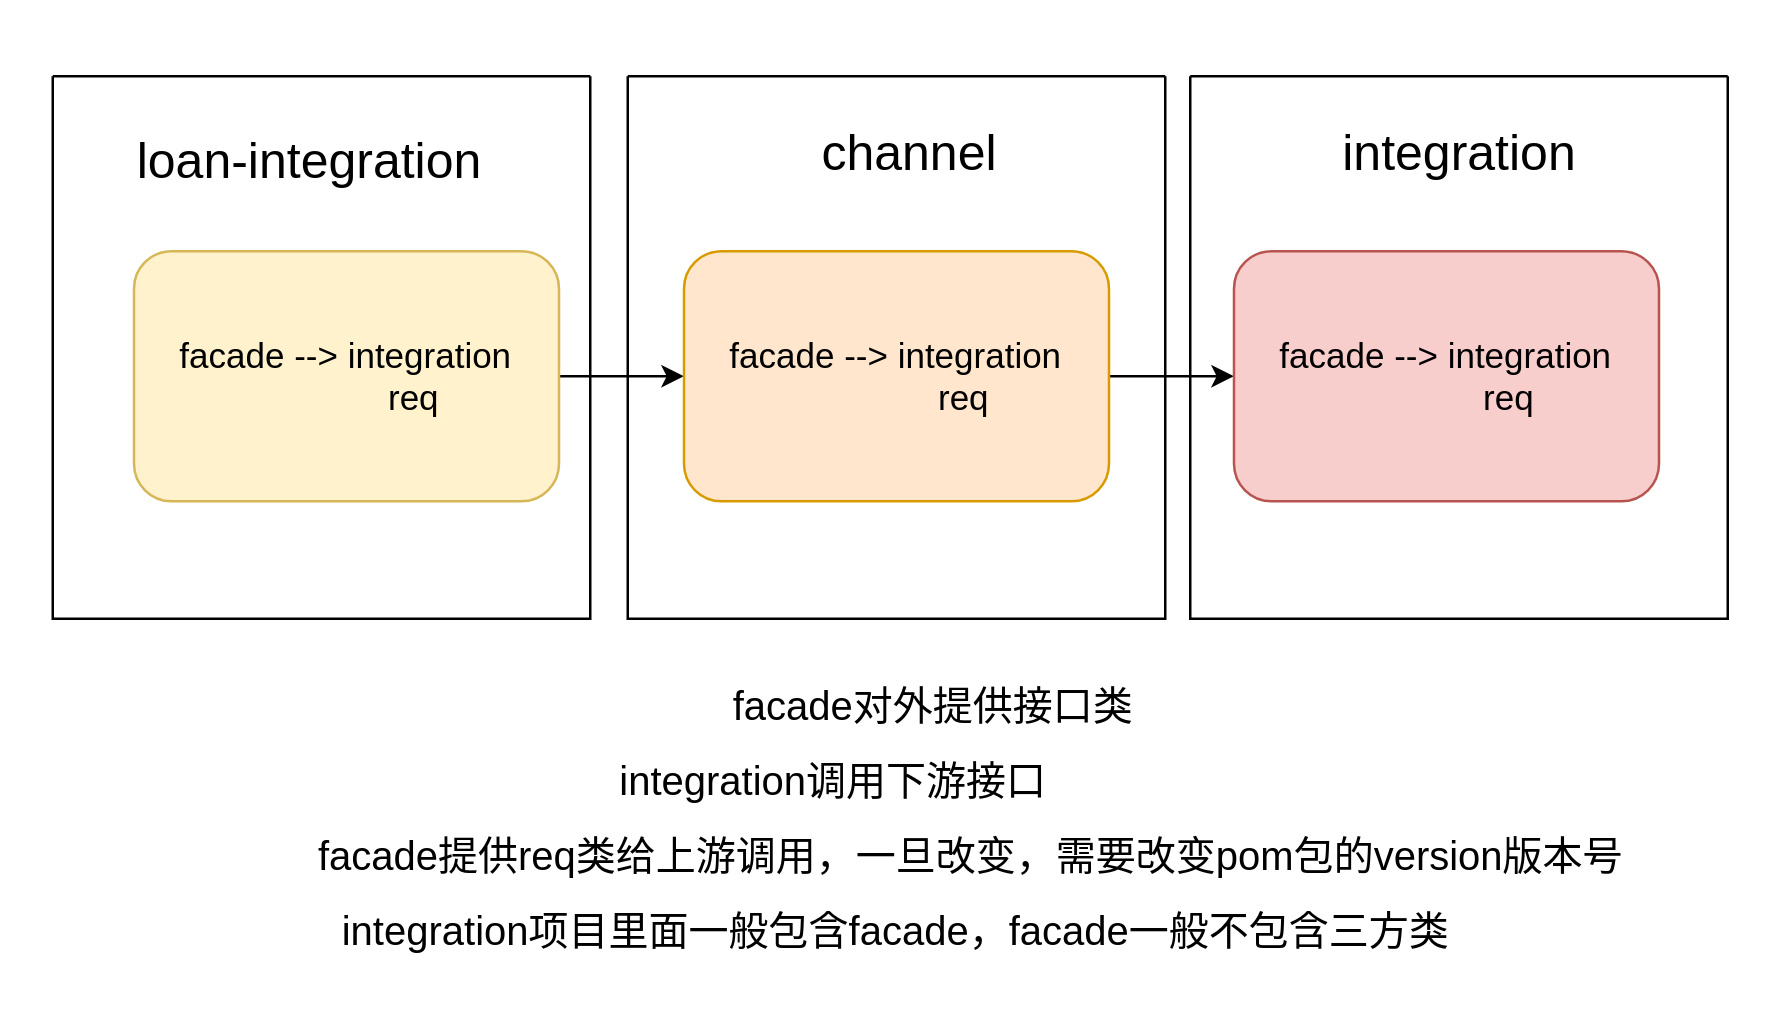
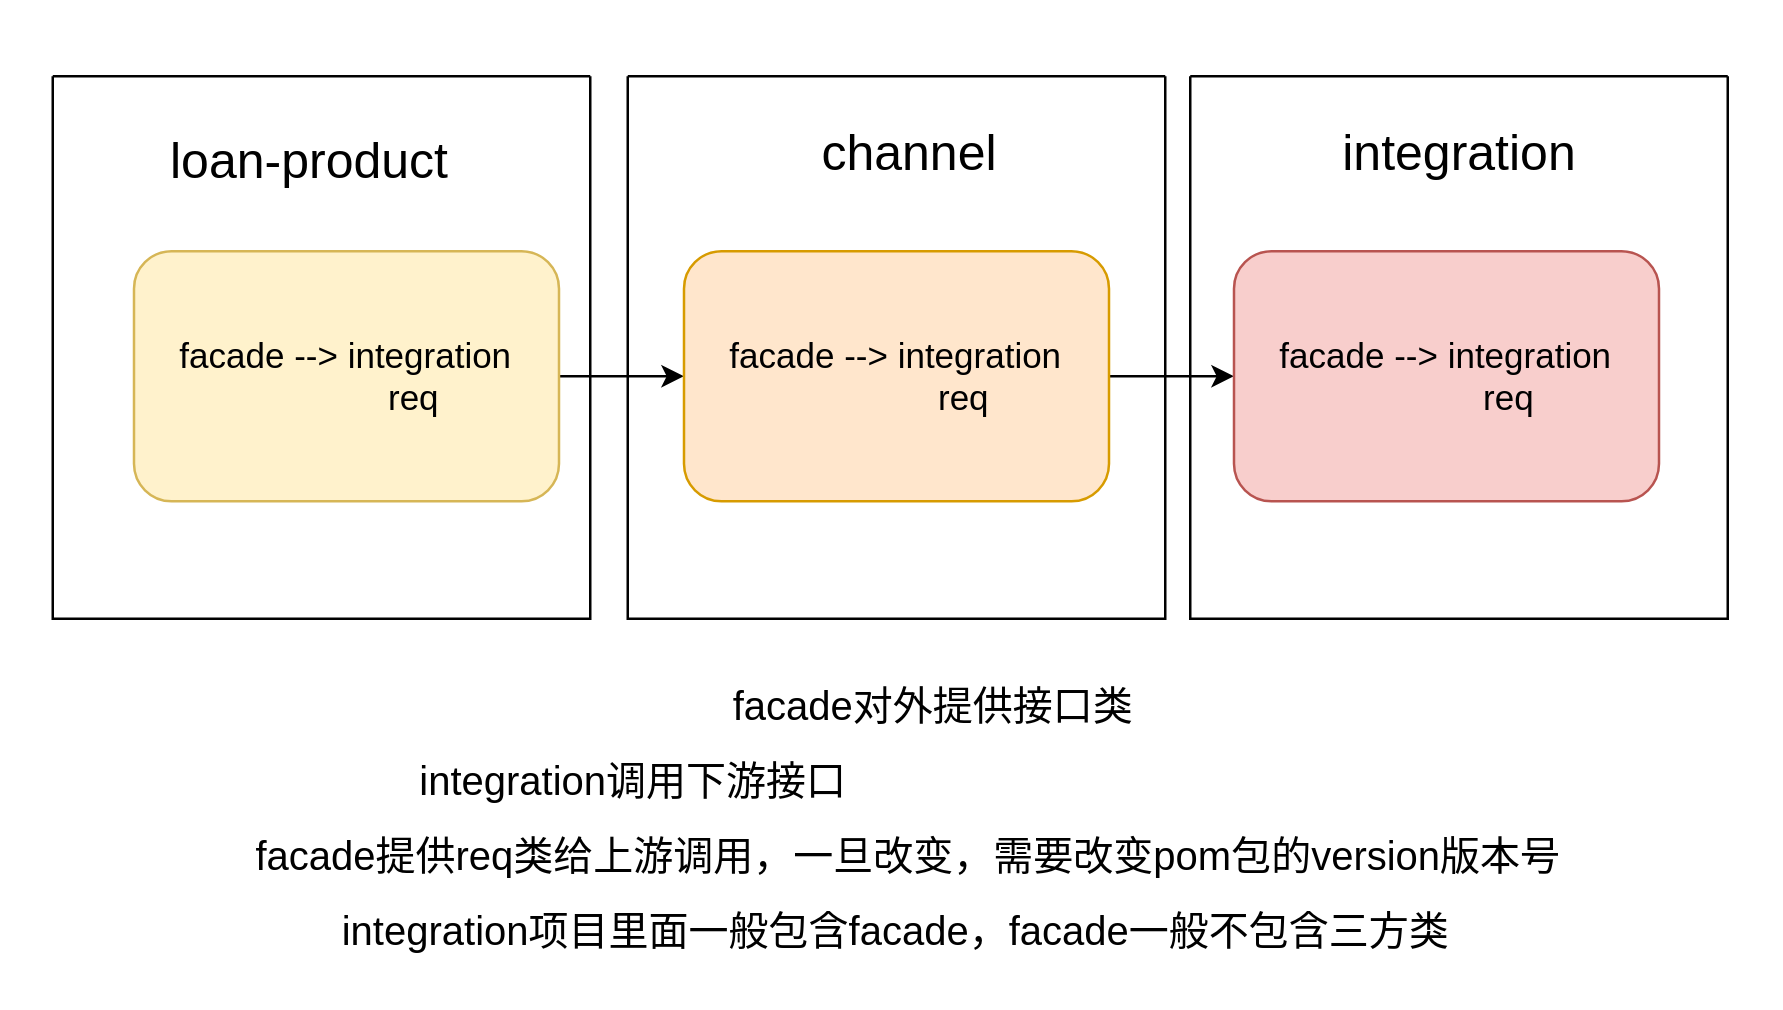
(310, 159) -> (310, 159)
(834, 776) -> (634, 776)
(971, 851) -> (909, 851)
